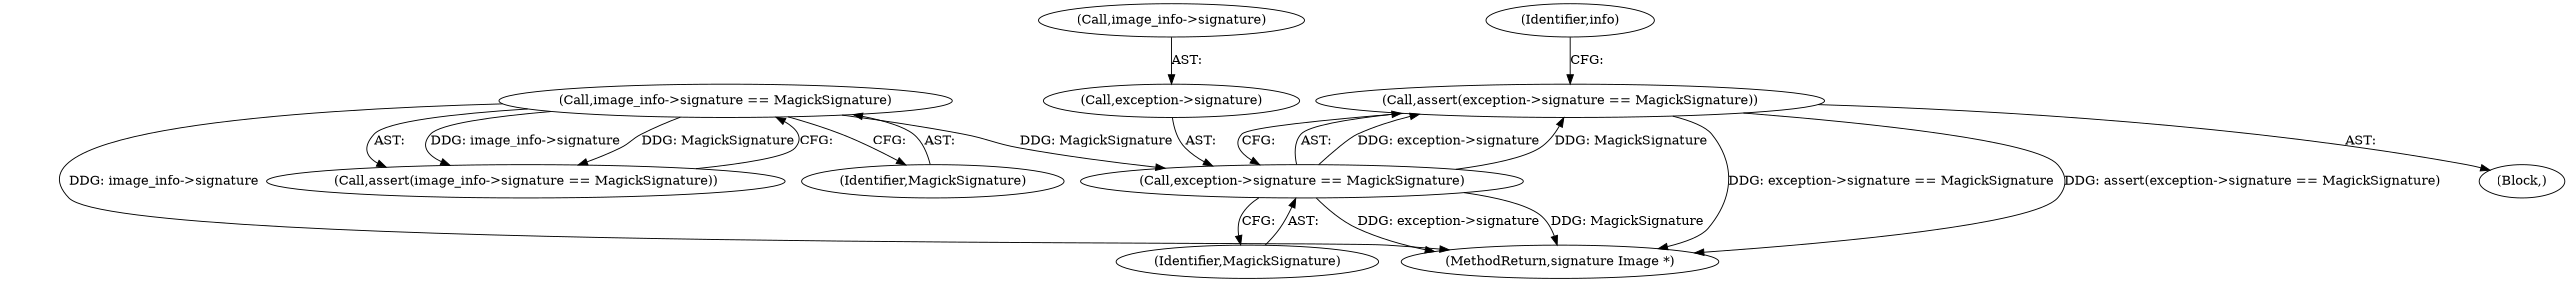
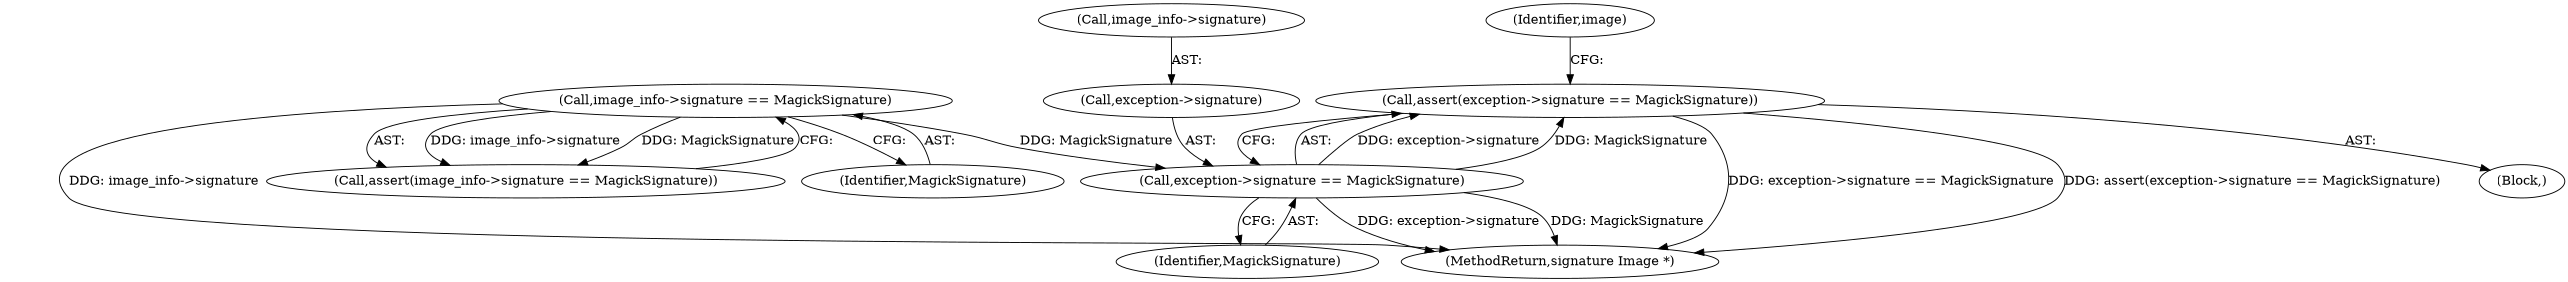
(1570, 20) -> (1570, 20)
